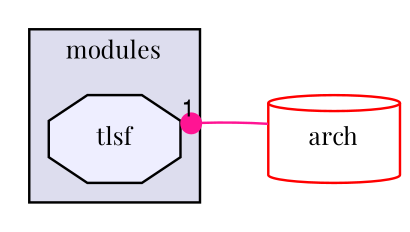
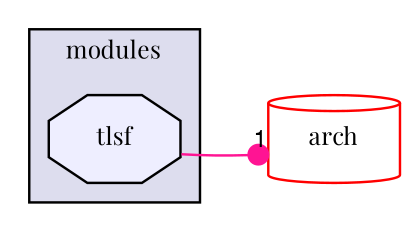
(235, 123) -> (215, 155)
